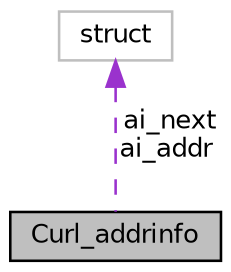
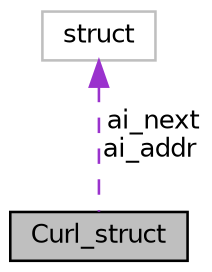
(116, 236) -> (99, 236)
